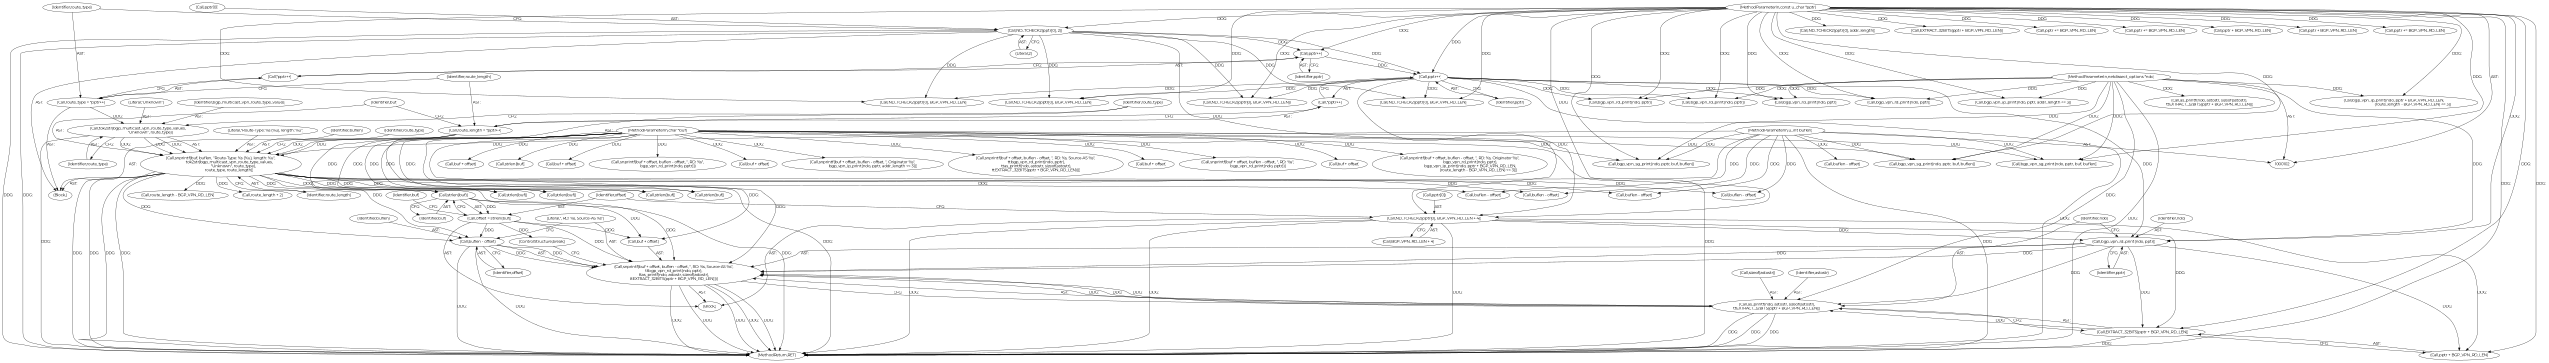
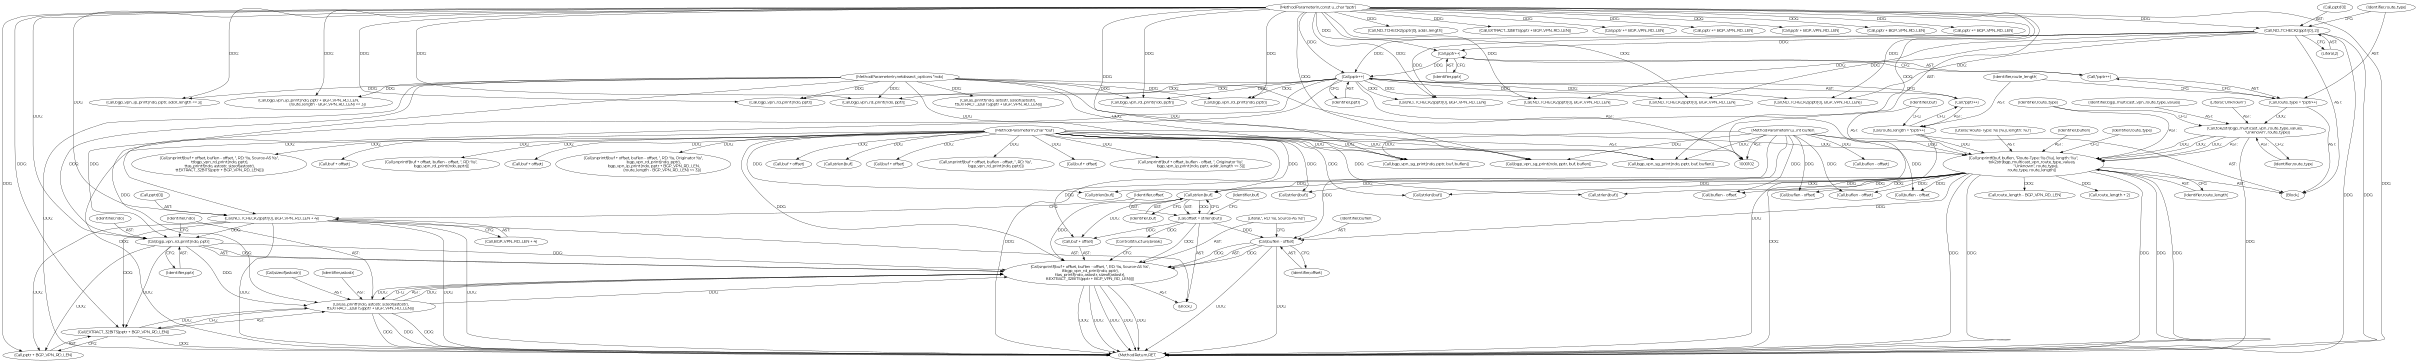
(1287, 131) -> none
none -> (1387, 140)
